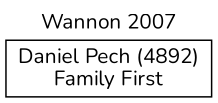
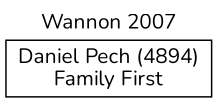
(109, 69) -> (109, 69)
